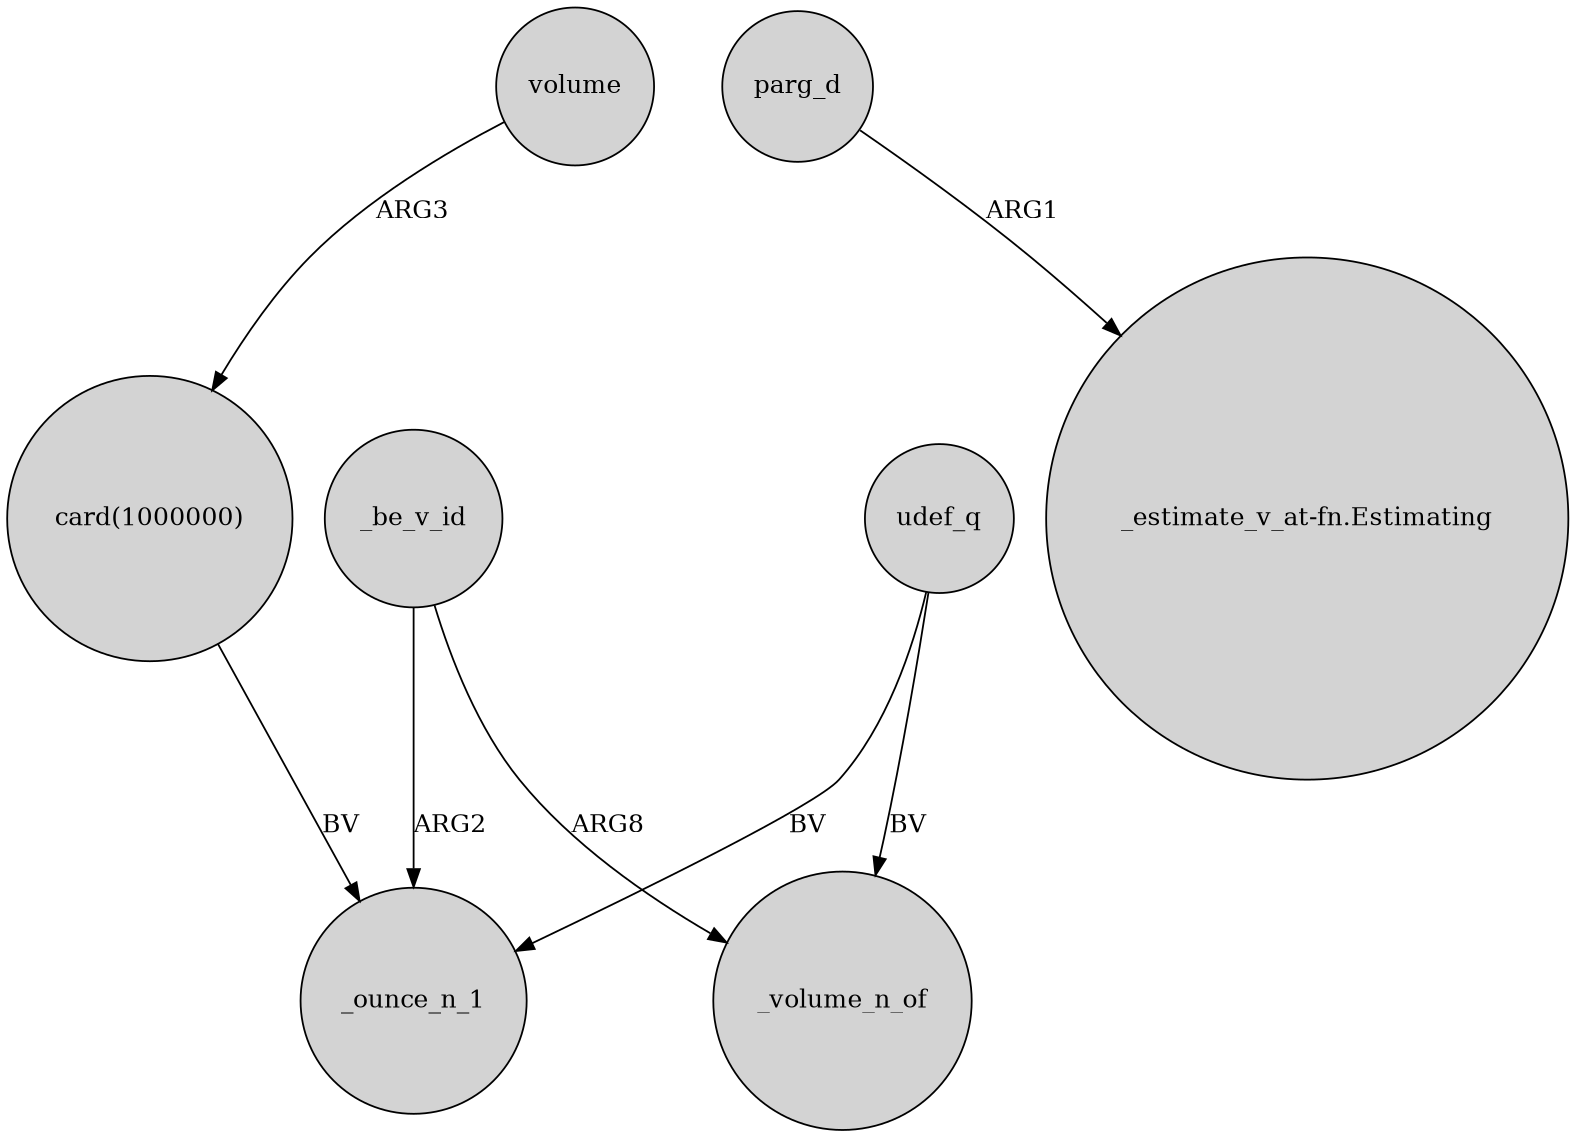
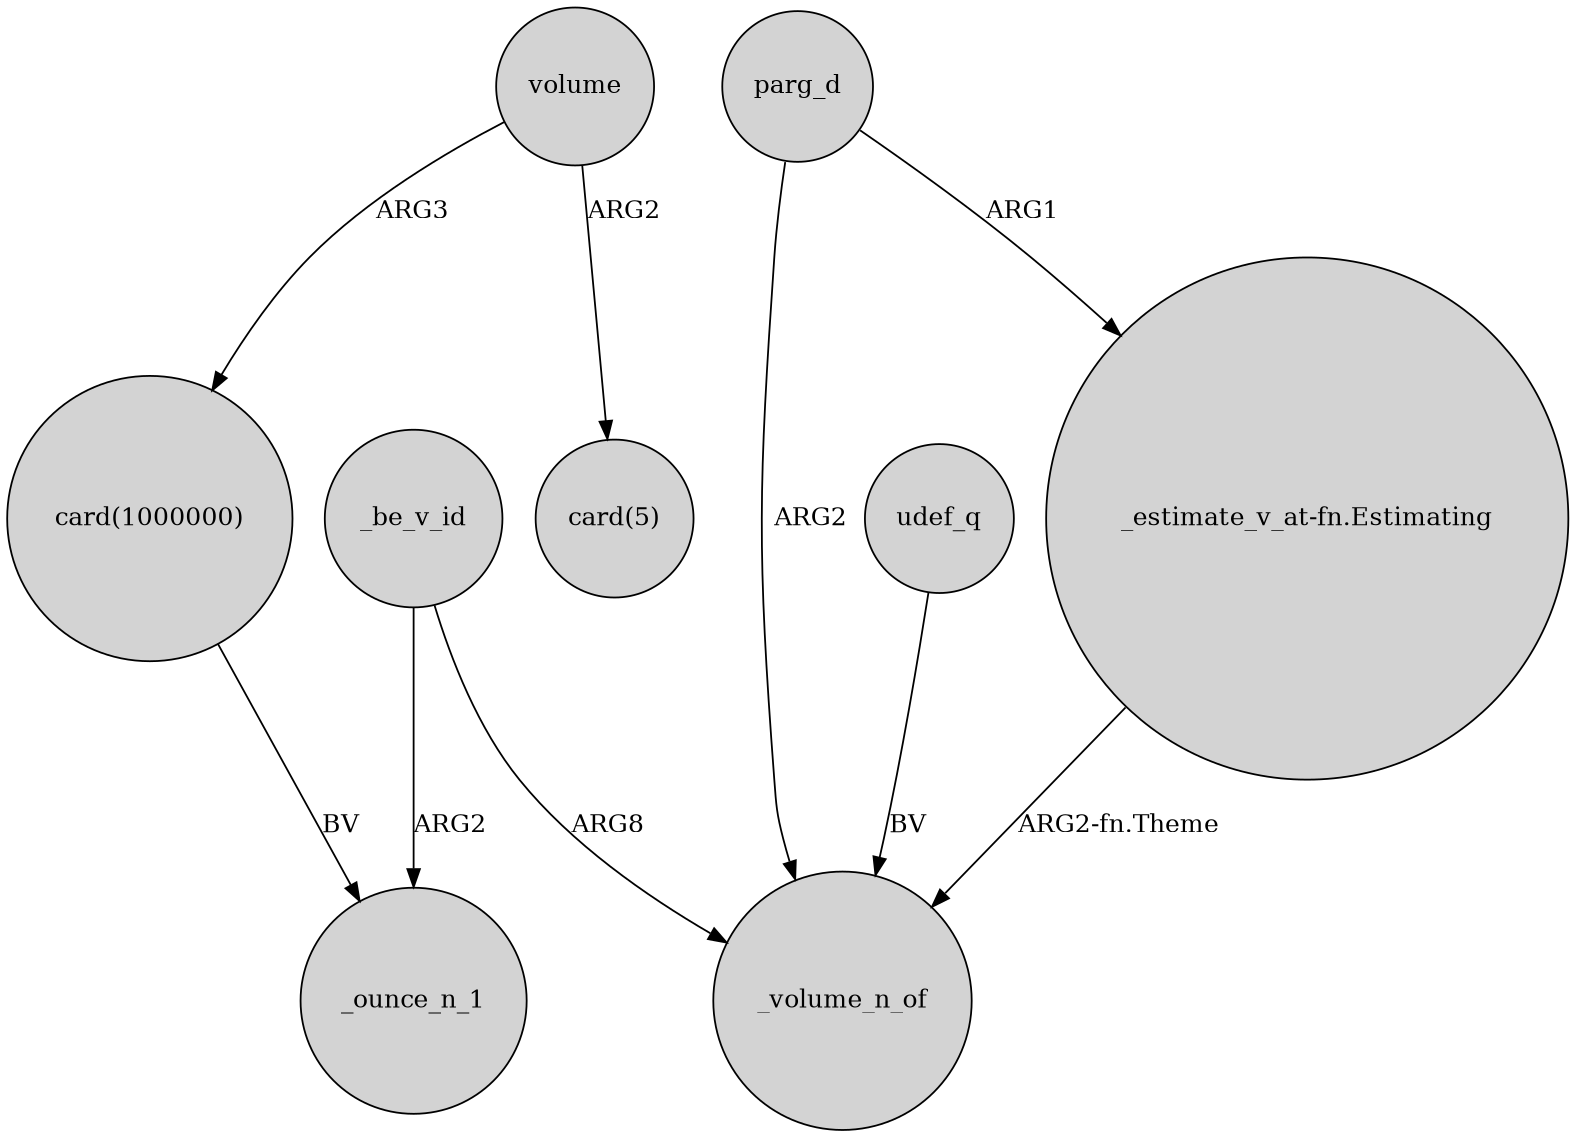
none -> (762, 512)
none -> (615, 519)
none -> (1035, 800)
(781, 818) -> none
